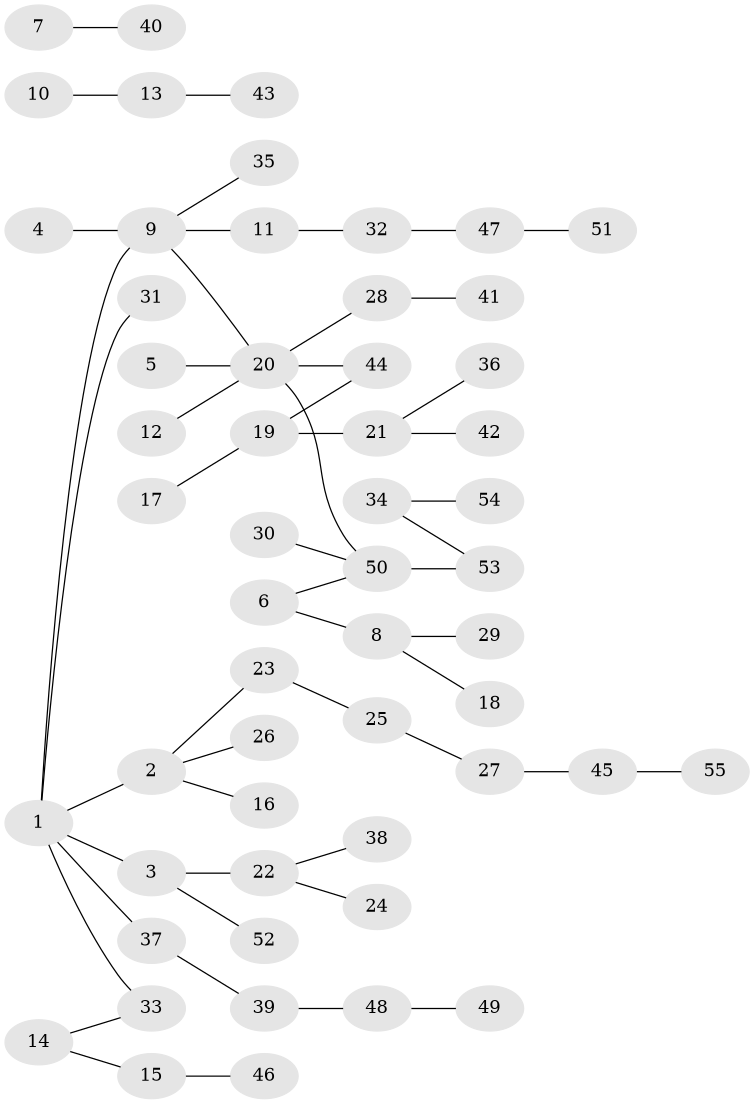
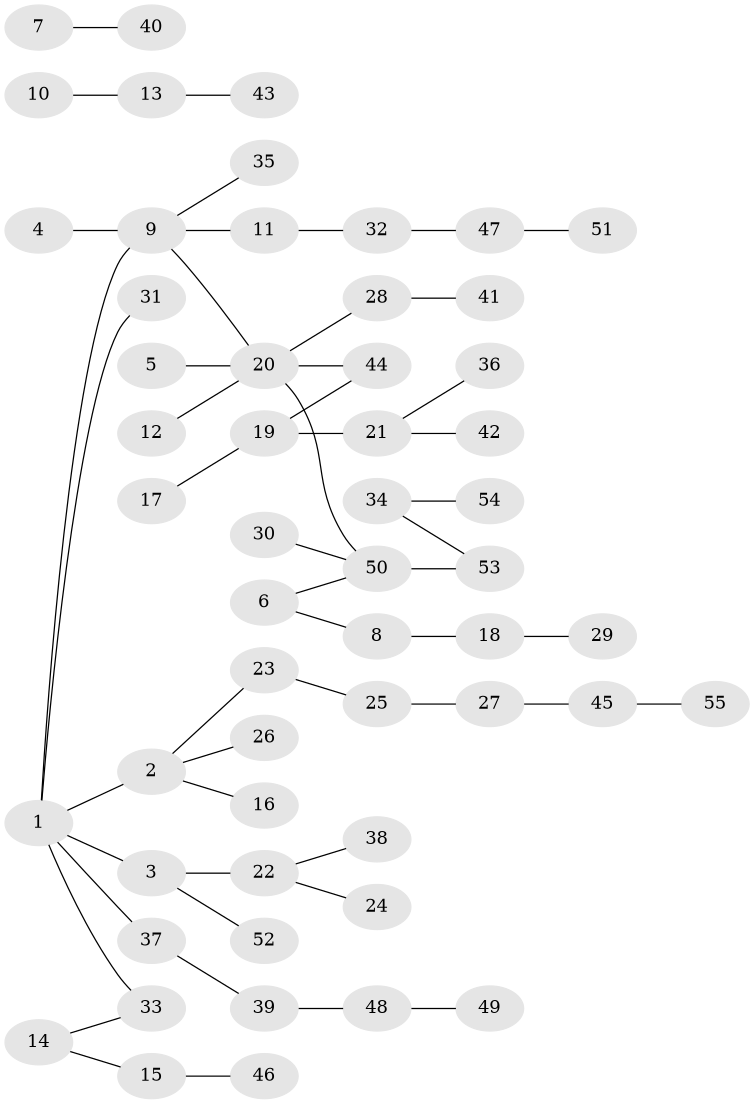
(434, 636) -> (546, 636)
